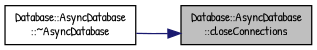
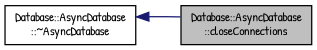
(152, 34) -> (165, 17)
